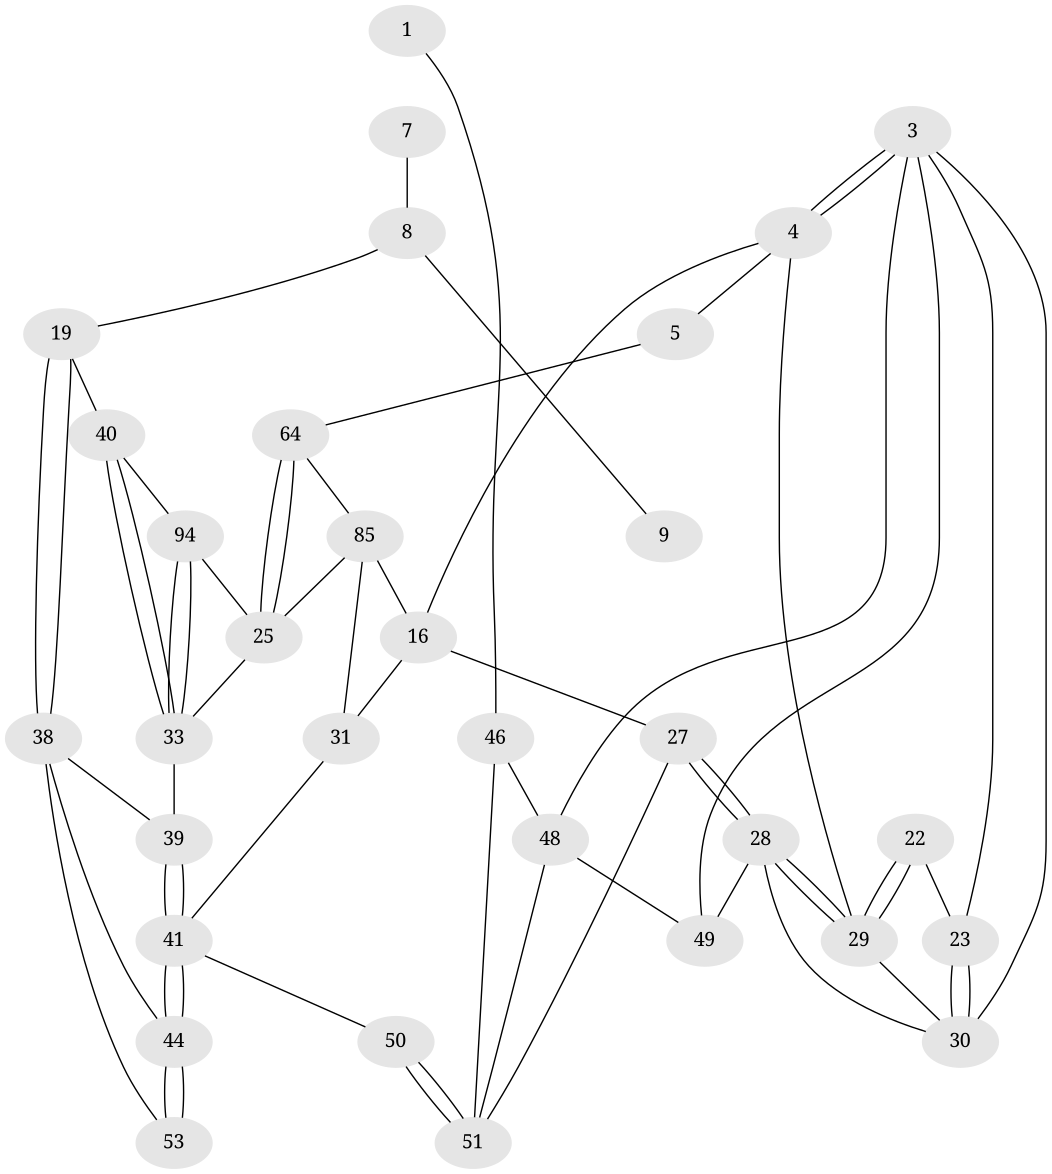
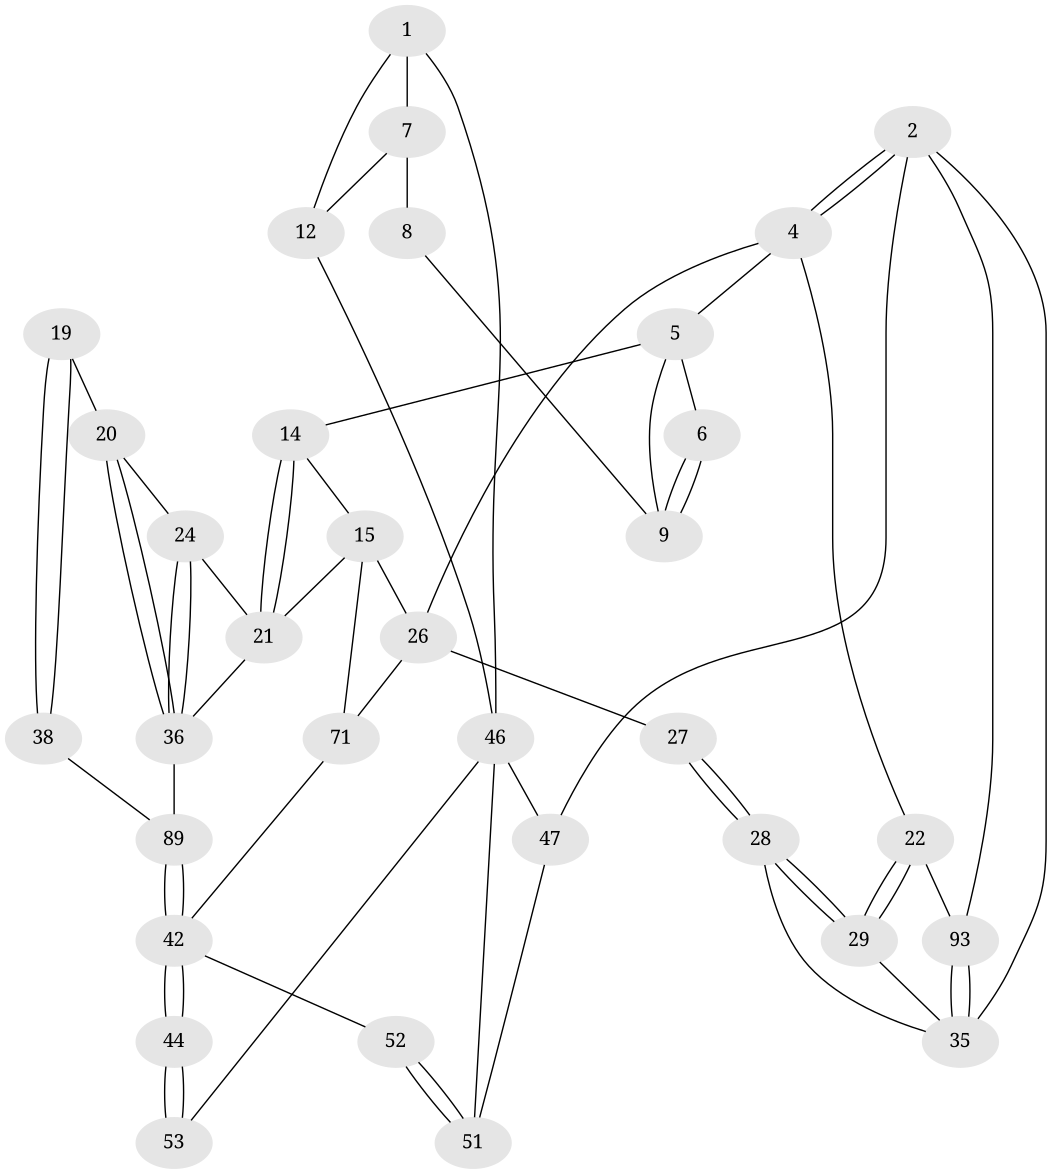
none -> (407, 82)
(913, 132) -> (913, 132)
none -> (306, 233)
(239, 294) -> none
(107, 435) -> (107, 435)
(291, 435) -> (291, 435)
none -> (650, 435)
none -> (702, 435)
(185, 536) -> (185, 536)
(365, 536) -> (365, 536)
(781, 591) -> (833, 540)
(264, 637) -> (264, 637)
(418, 637) -> (418, 637)
(174, 739) -> (174, 739)
(341, 739) -> (341, 739)
(174, 840) -> (174, 840)
(550, 840) -> (550, 840)
(93, 896) -> none
(174, 941) -> (174, 941)
(705, 941) -> none
(960, 941) -> (960, 941)
(582, 943) -> none
(81, 949) -> (335, 941)
(396, 1042) -> (396, 1042)
(960, 1042) -> (960, 1042)
